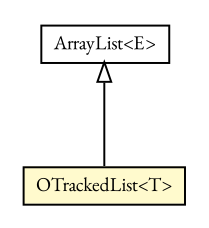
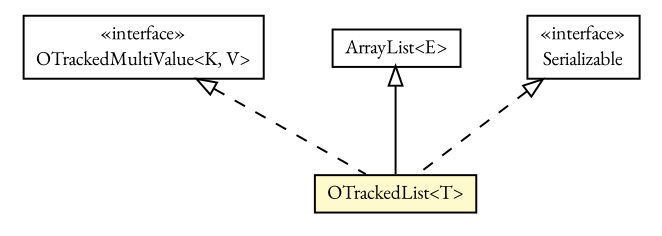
none -> (144, 47)
none -> (583, 47)
